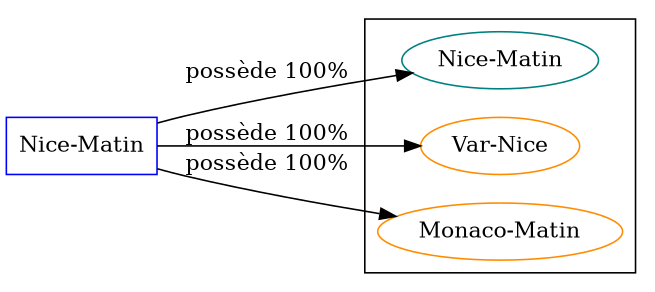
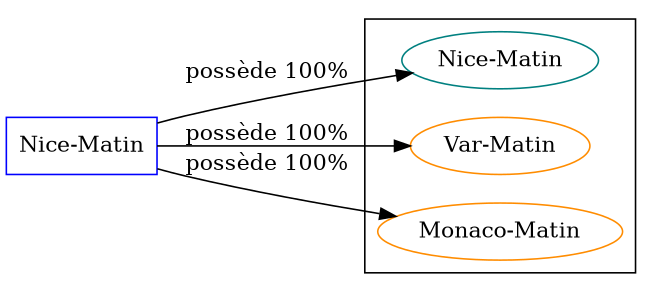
(500, 146) -> (500, 146)
